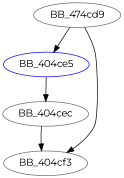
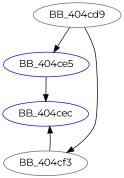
(77, 15) -> (77, 15)
(46, 114) -> (46, 114)
(41, 135) -> (50, 142)
